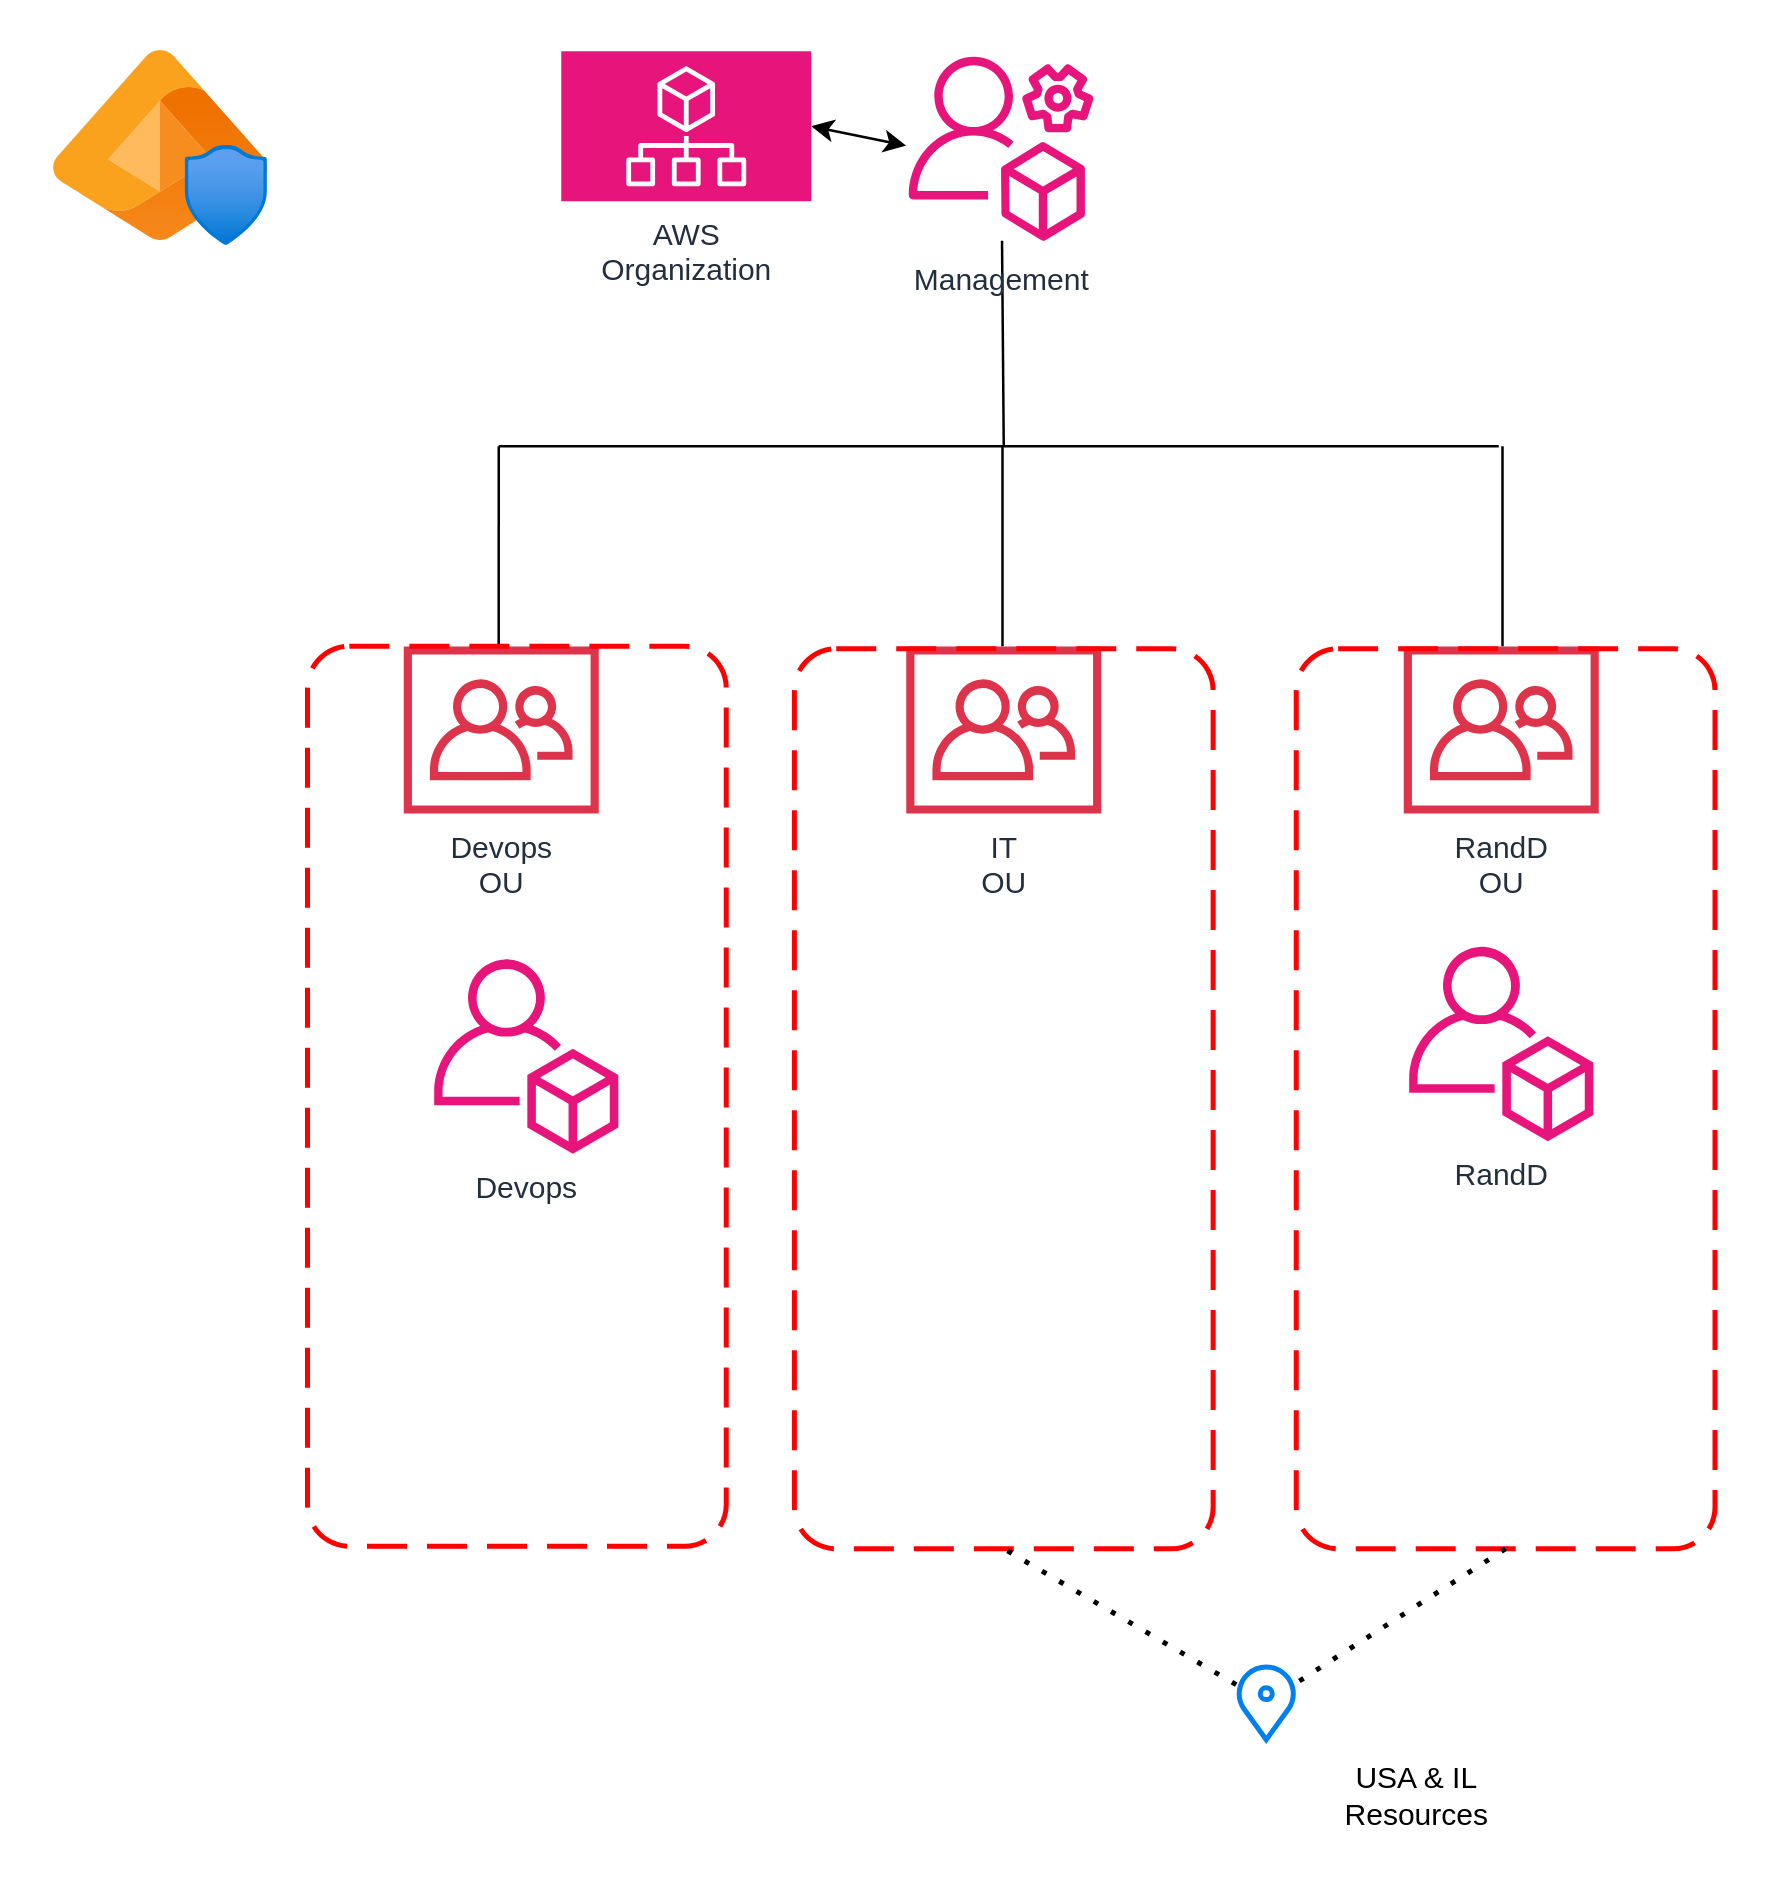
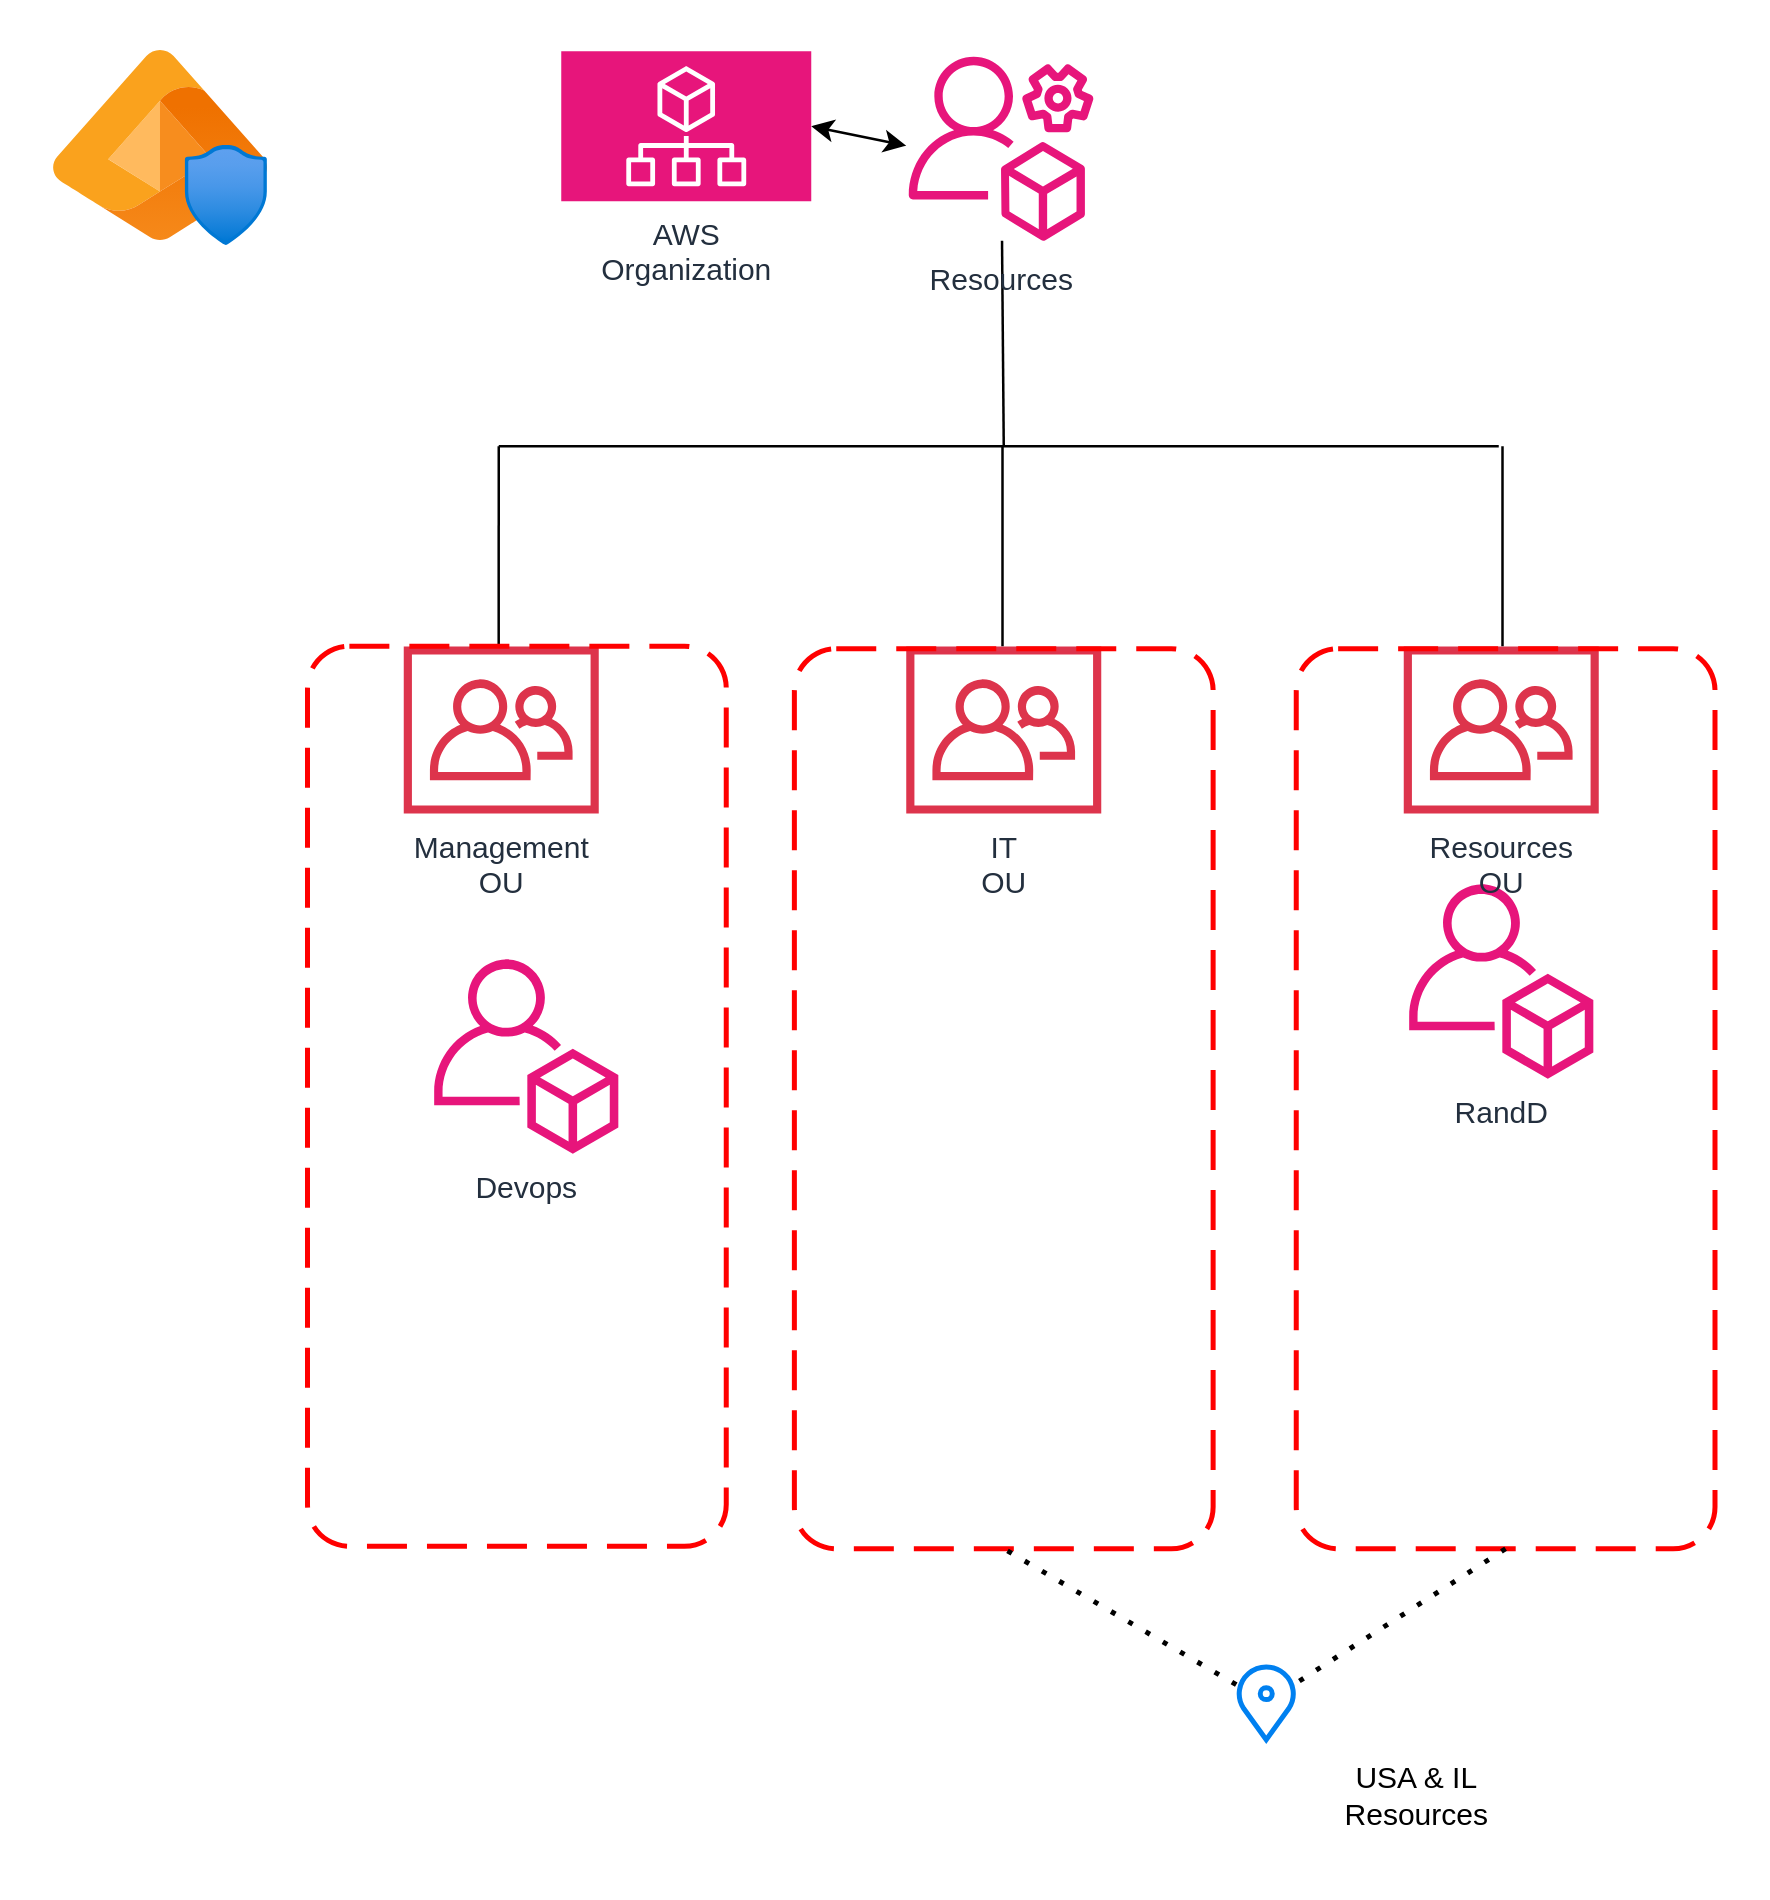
(1003, 282) -> (1003, 282)
(503, 867) -> (503, 867)
(1503, 867) -> (1503, 867)
(1501, 1044) -> (1501, 981)
